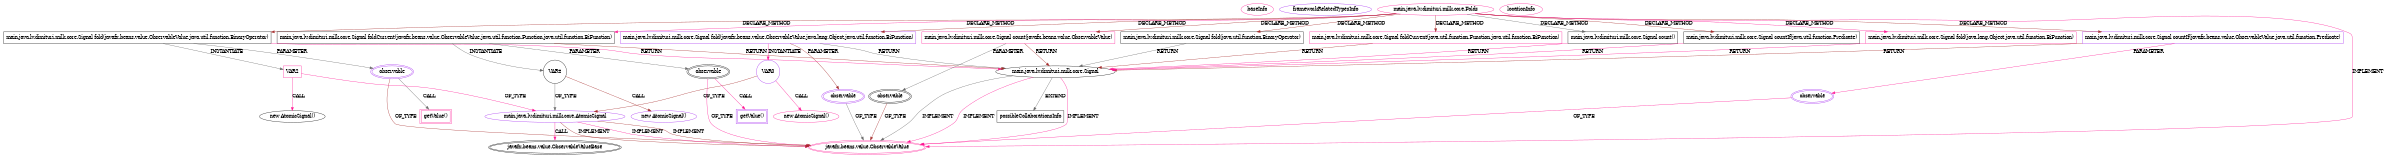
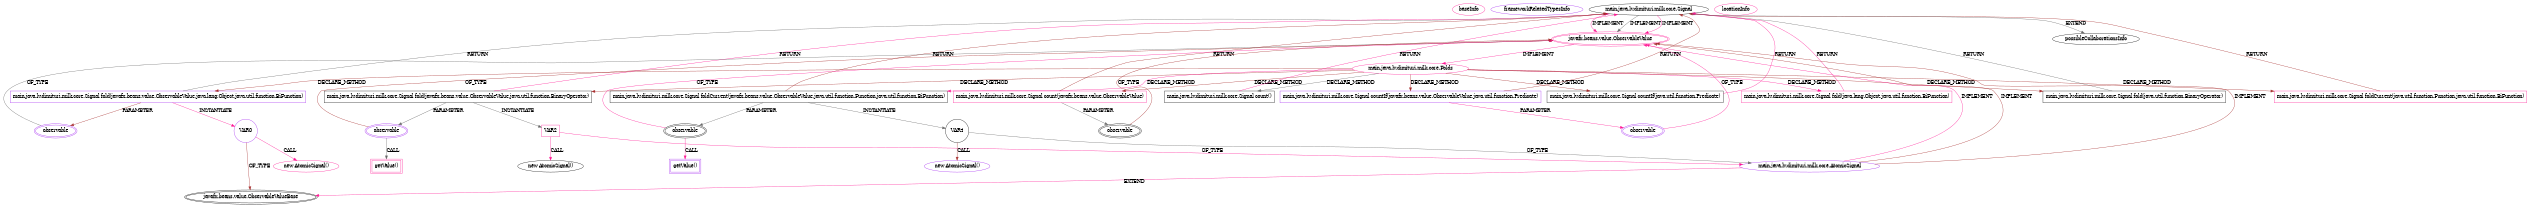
(678, 96) -> (248, 165)
(1030, 117) -> (2096, 39)
(2122, 130) -> (1510, 54)
(561, 132) -> (1134, 182)
